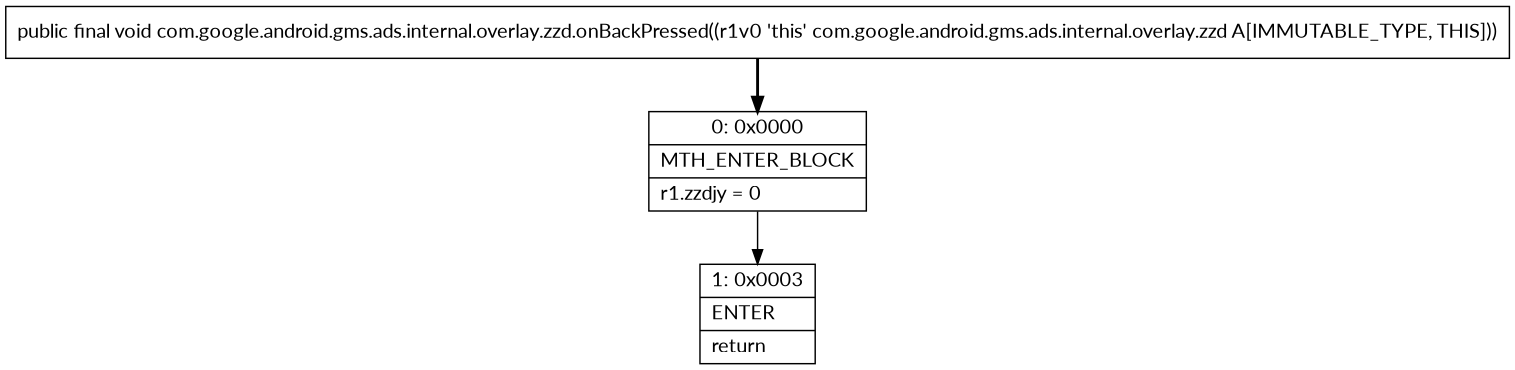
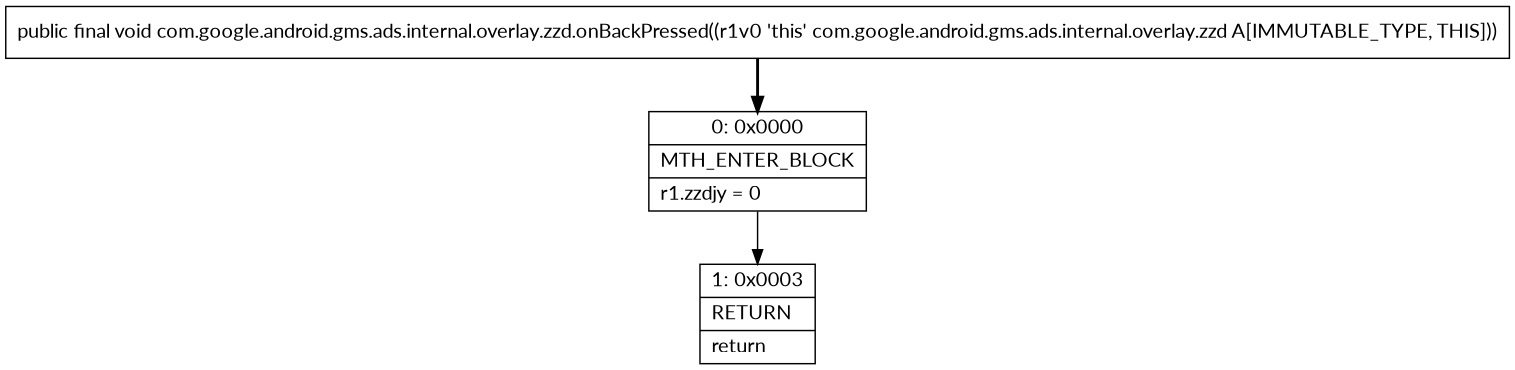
(744, 313) -> (752, 313)
